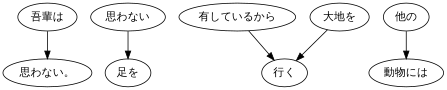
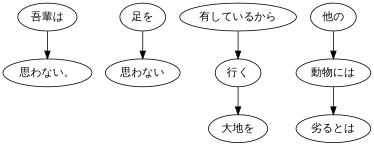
(128, 41) -> (143, 41)
(315, 42) -> (238, 97)
none -> (333, 129)
